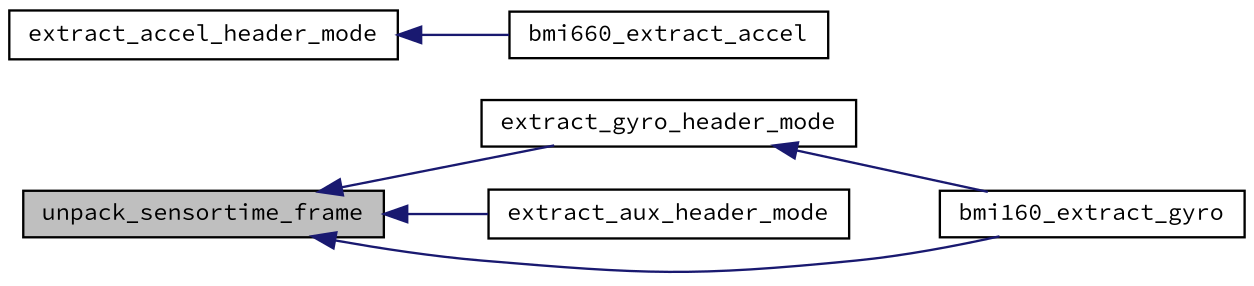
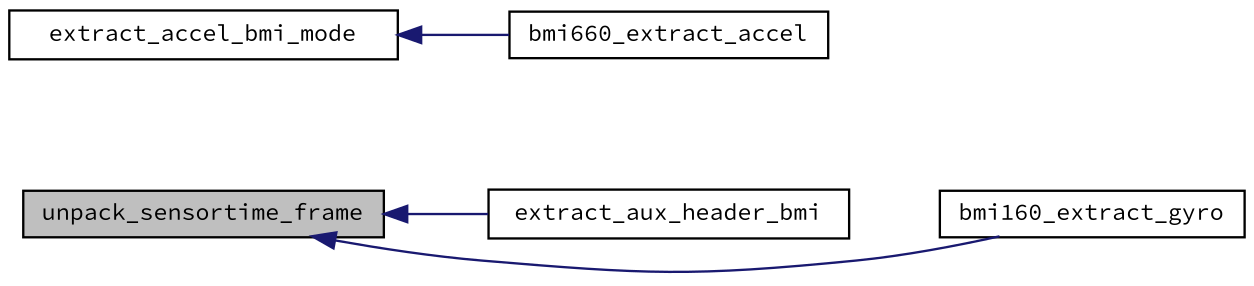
(204, 35) -> (204, 35)
(669, 123) -> none
(669, 214) -> (669, 214)
